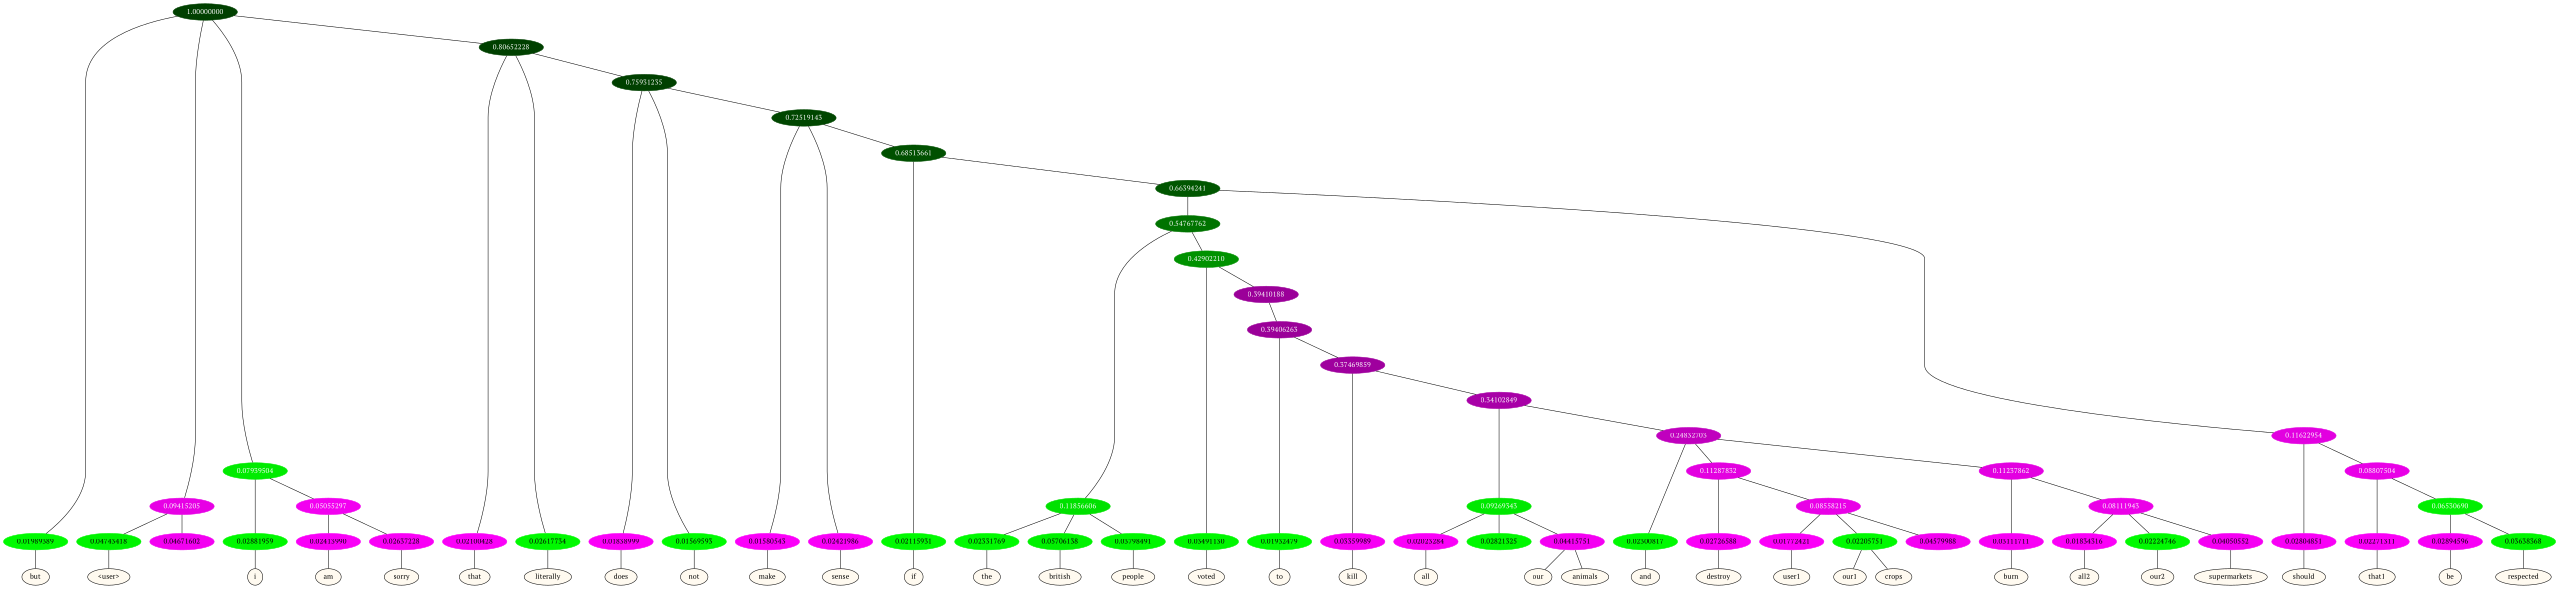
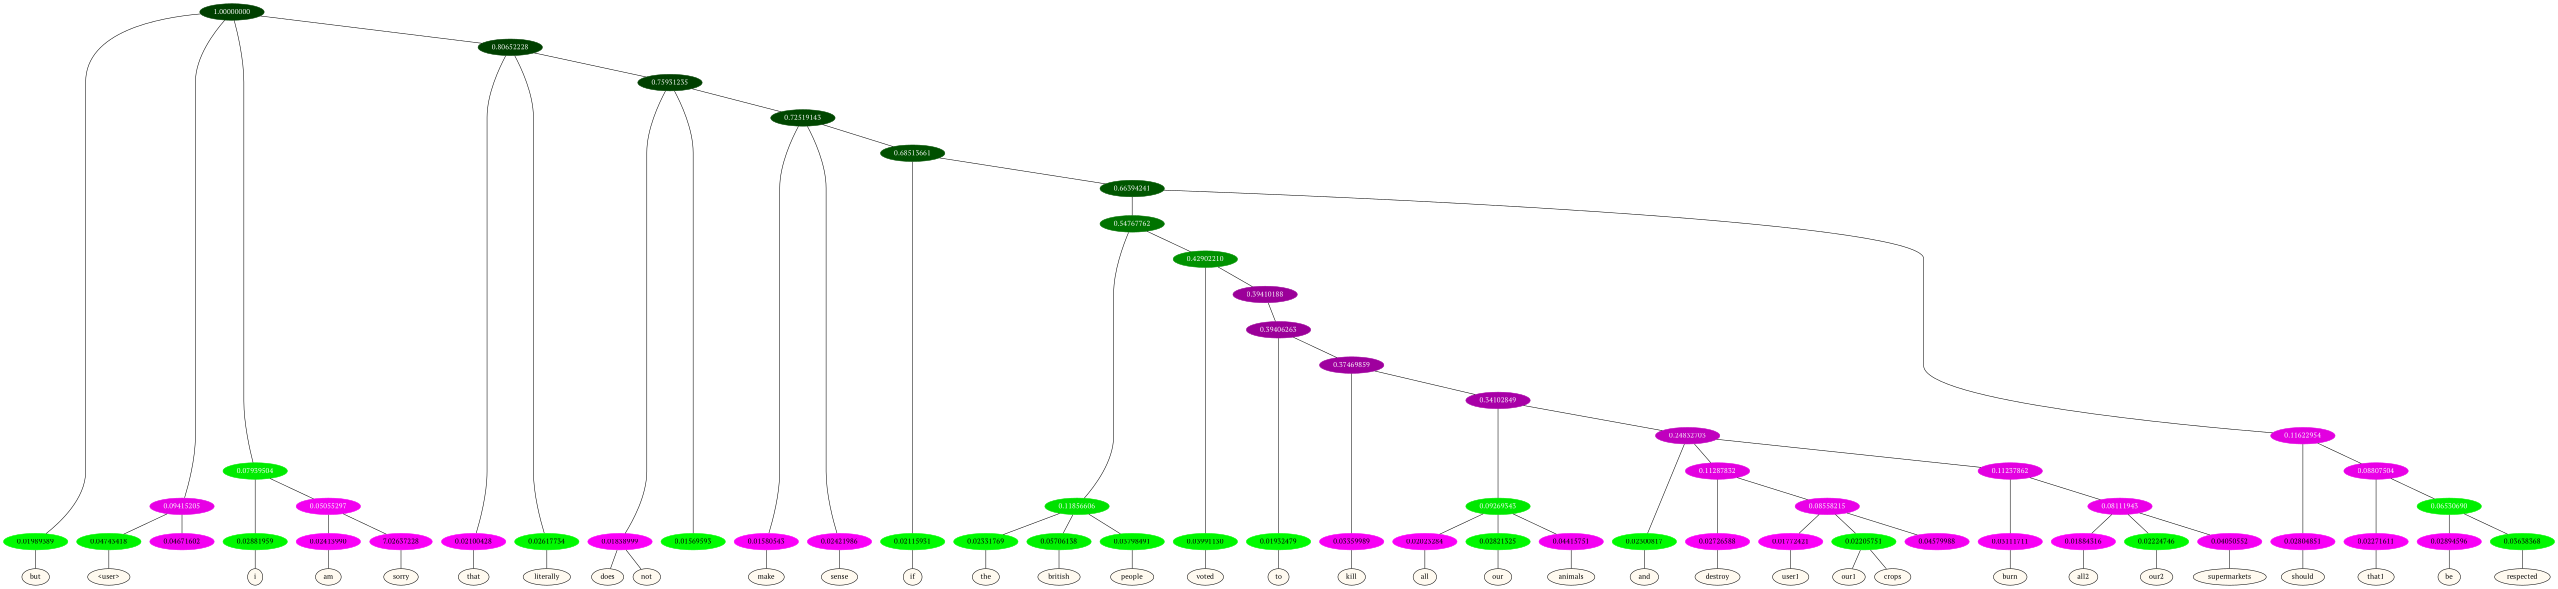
(402, 542) -> (401, 542)
(1206, 542) -> (1205, 542)
(2084, 542) -> (2083, 542)
(2377, 542) -> (2376, 542)
(694, 559) -> (634, 560)
(1555, 560) -> (1498, 559)
